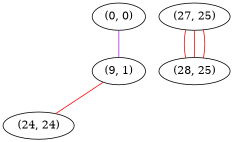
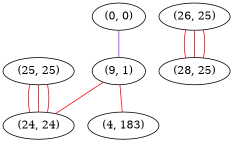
(195, 17) -> (195, 17)
none -> (39, 71)
none -> (123, 126)
